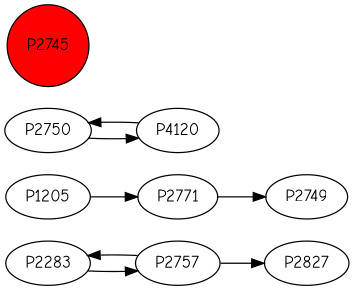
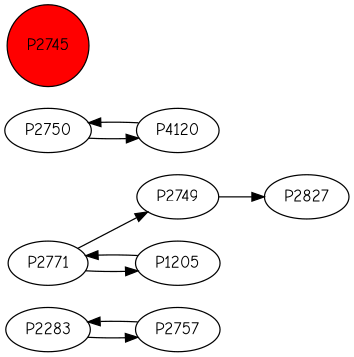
(236, 263) -> (235, 197)
none -> (106, 271)
